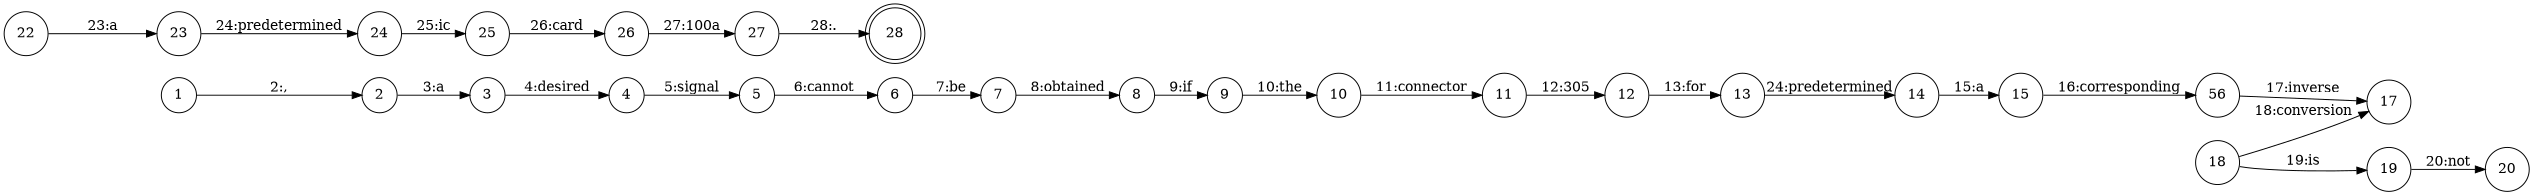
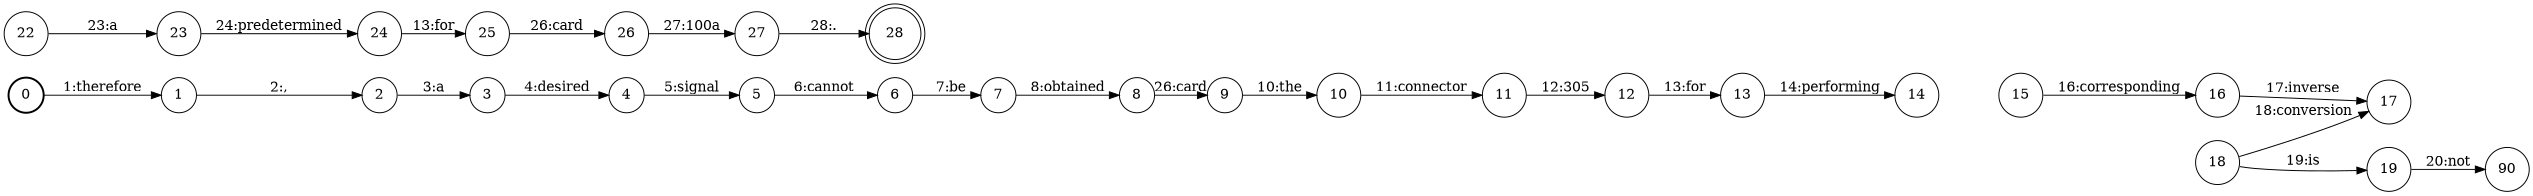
(434, 26) -> (434, 26)
(1181, 88) -> (1181, 88)
(1830, 88) -> (1830, 88)
none -> (26, 95)
(1964, 95) -> none
(2218, 95) -> (2218, 95)
(2507, 169) -> (2507, 169)
